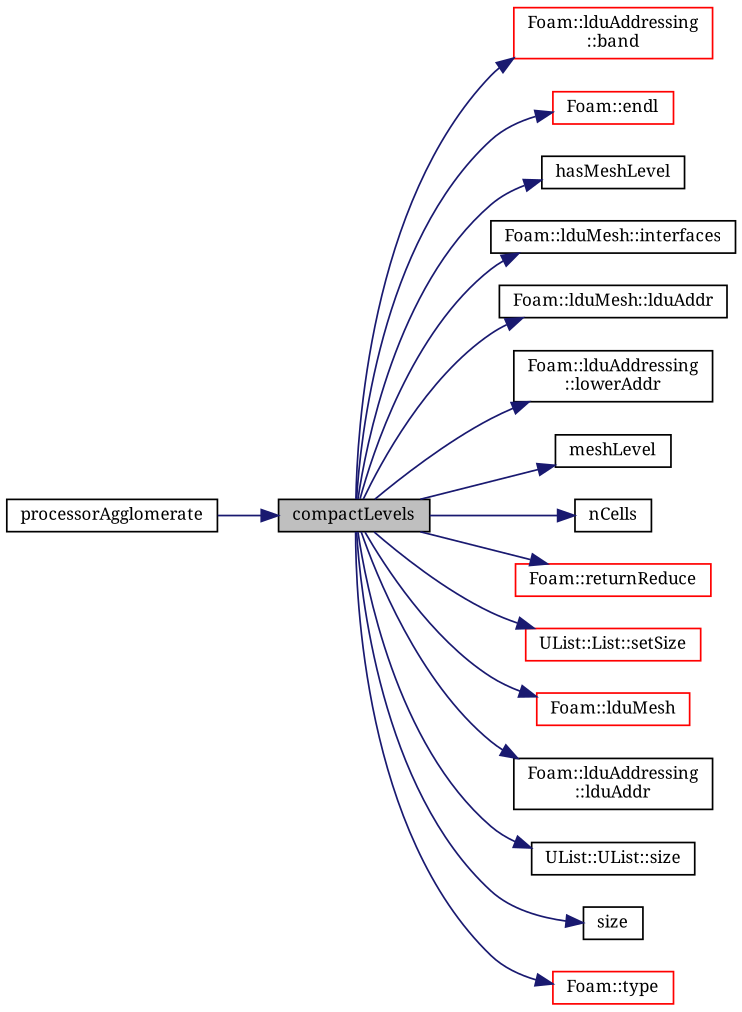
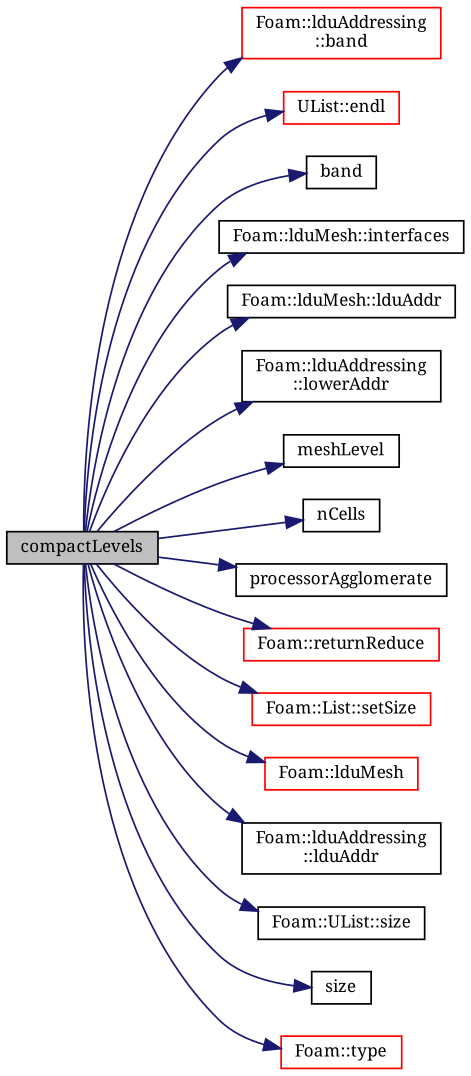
(613, 108) -> (341, 108)
(613, 172) -> (341, 172)
(240, 516) -> (188, 561)
(613, 645) -> (341, 709)
(613, 859) -> (341, 923)
